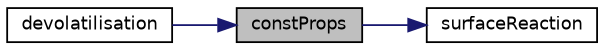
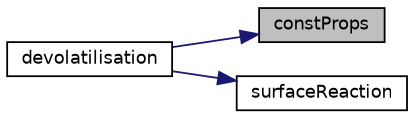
(385, 25) -> (195, 75)
